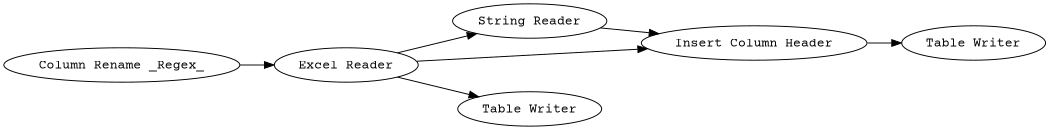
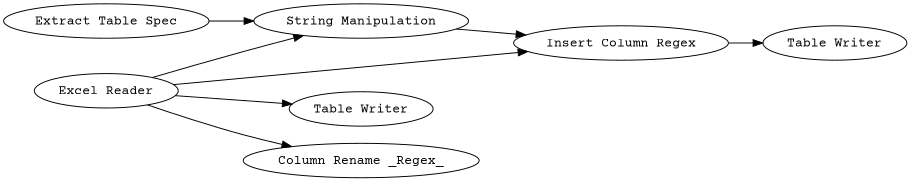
none -> (106, 21)
(530, 21) -> (361, 21)
(754, 43) -> (621, 43)
(252, 65) -> (214, 126)
